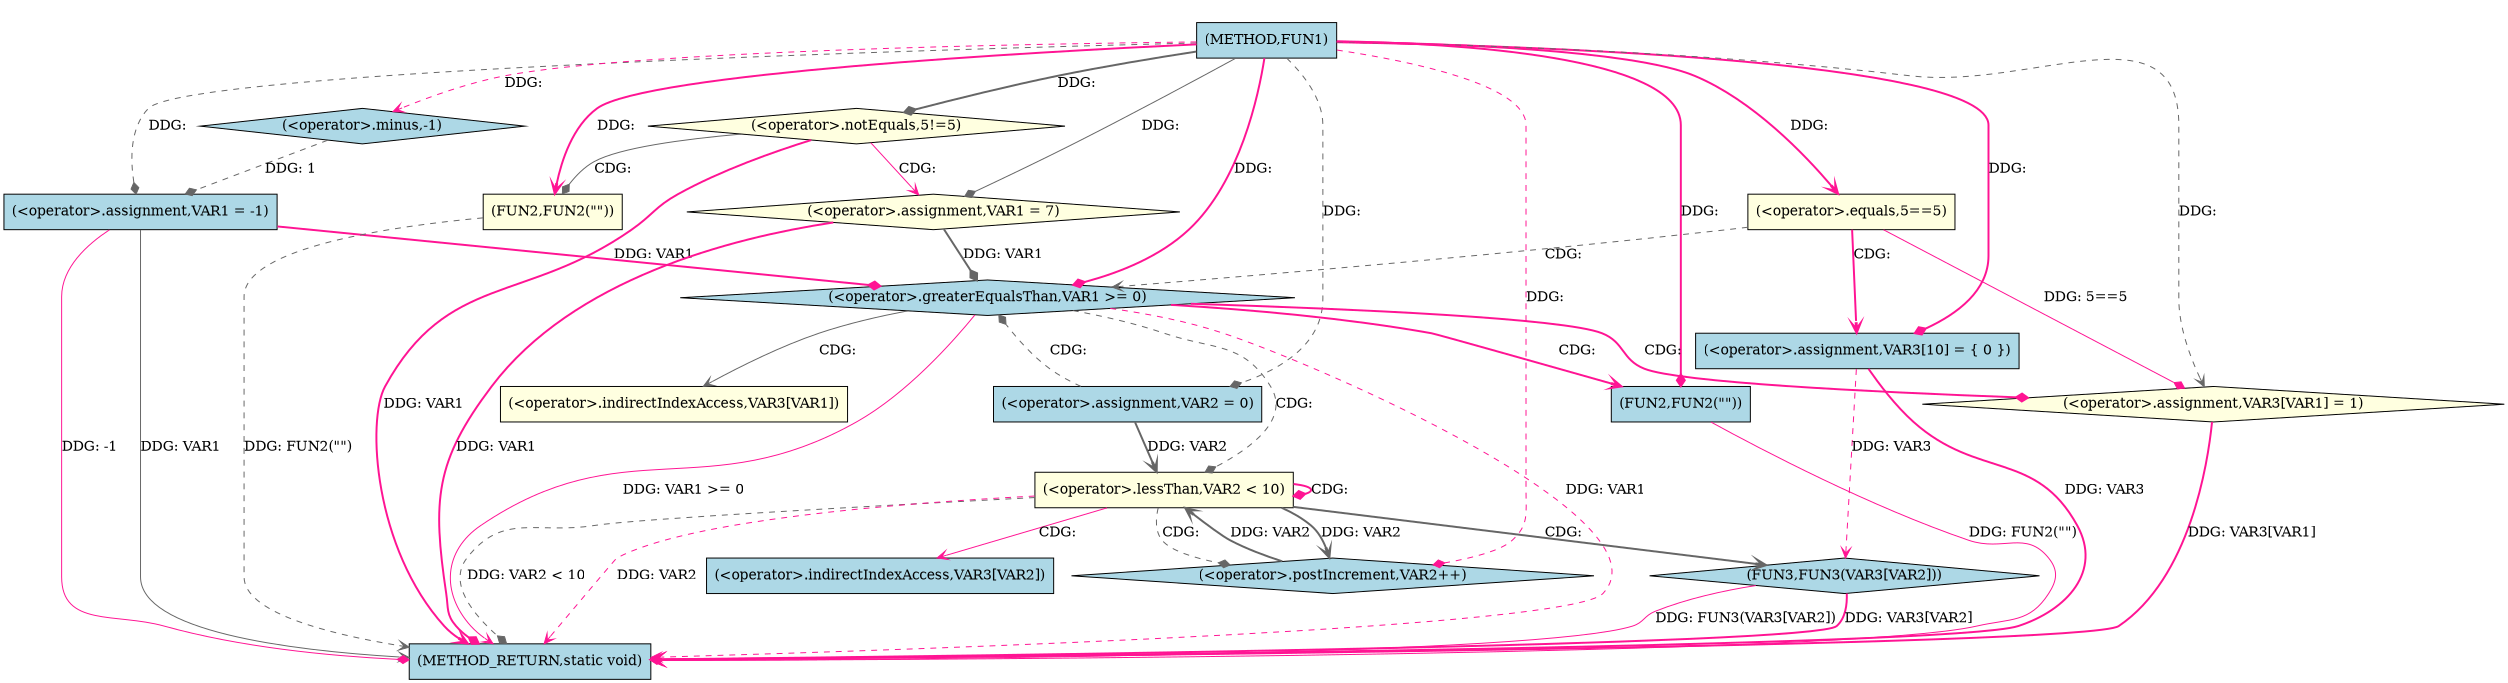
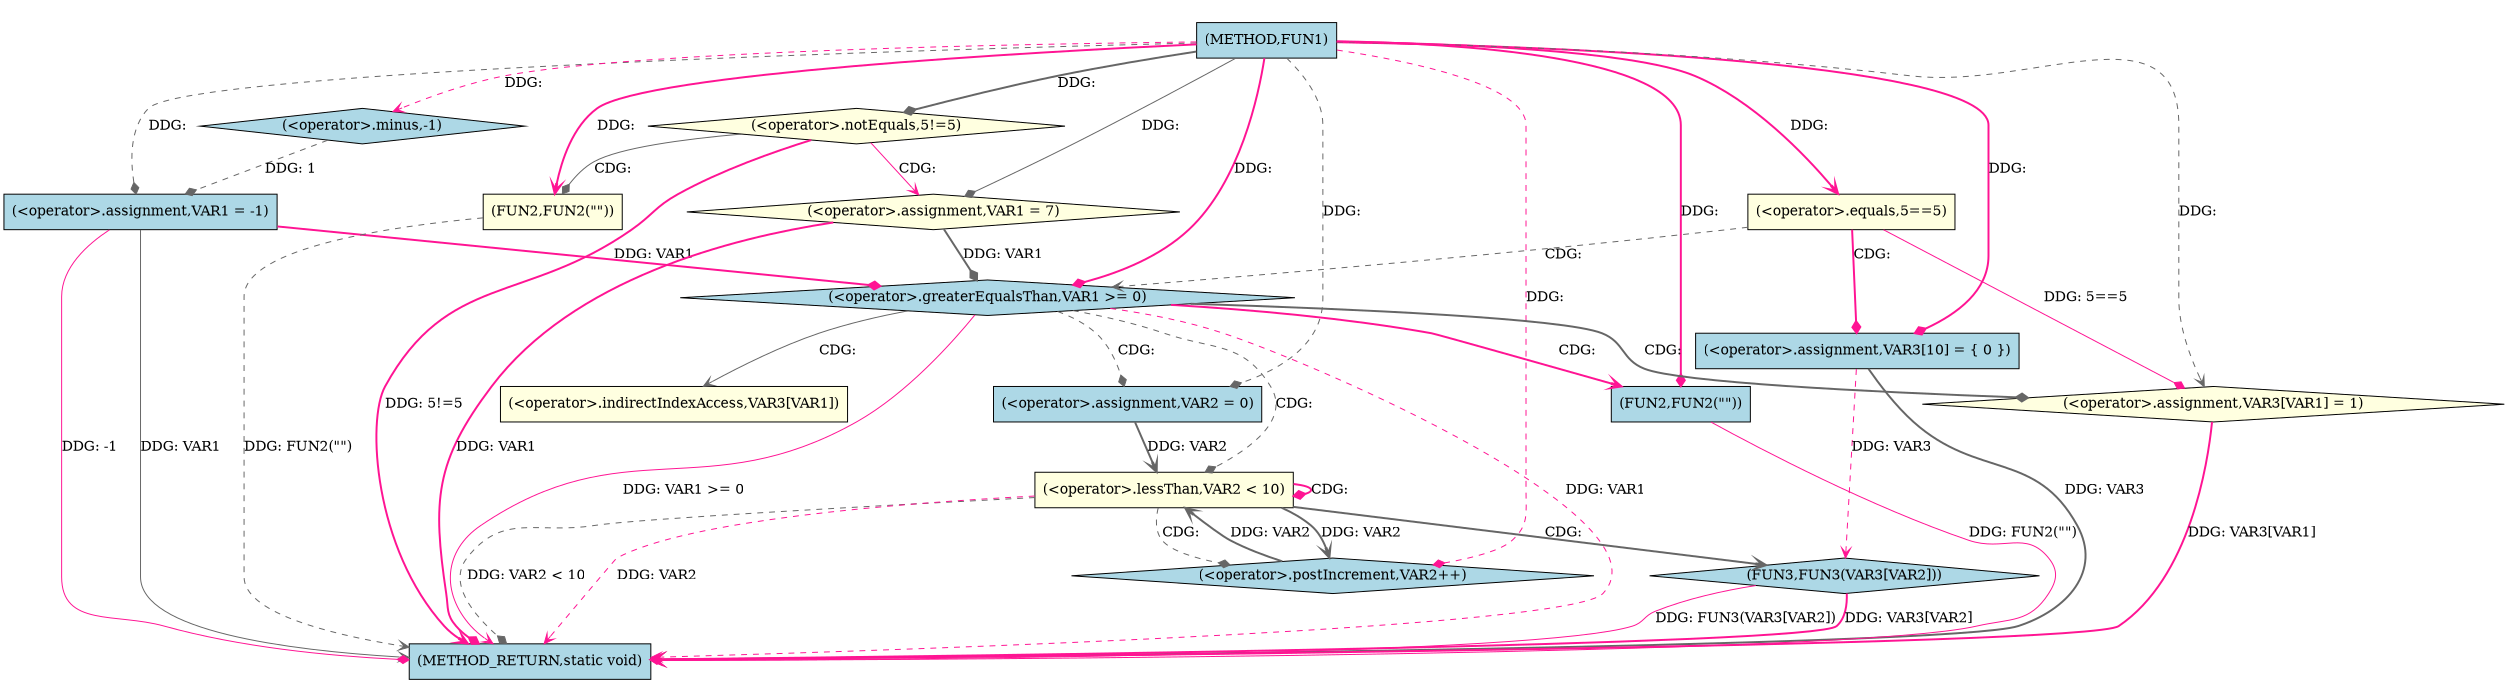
(1854, 275) -> (1854, 275)
(1609, 337) -> (1609, 337)
(1040, 361) -> (1098, 335)
(424, 404) -> (424, 404)
(880, 576) -> none
(1542, 647) -> (1542, 647)
